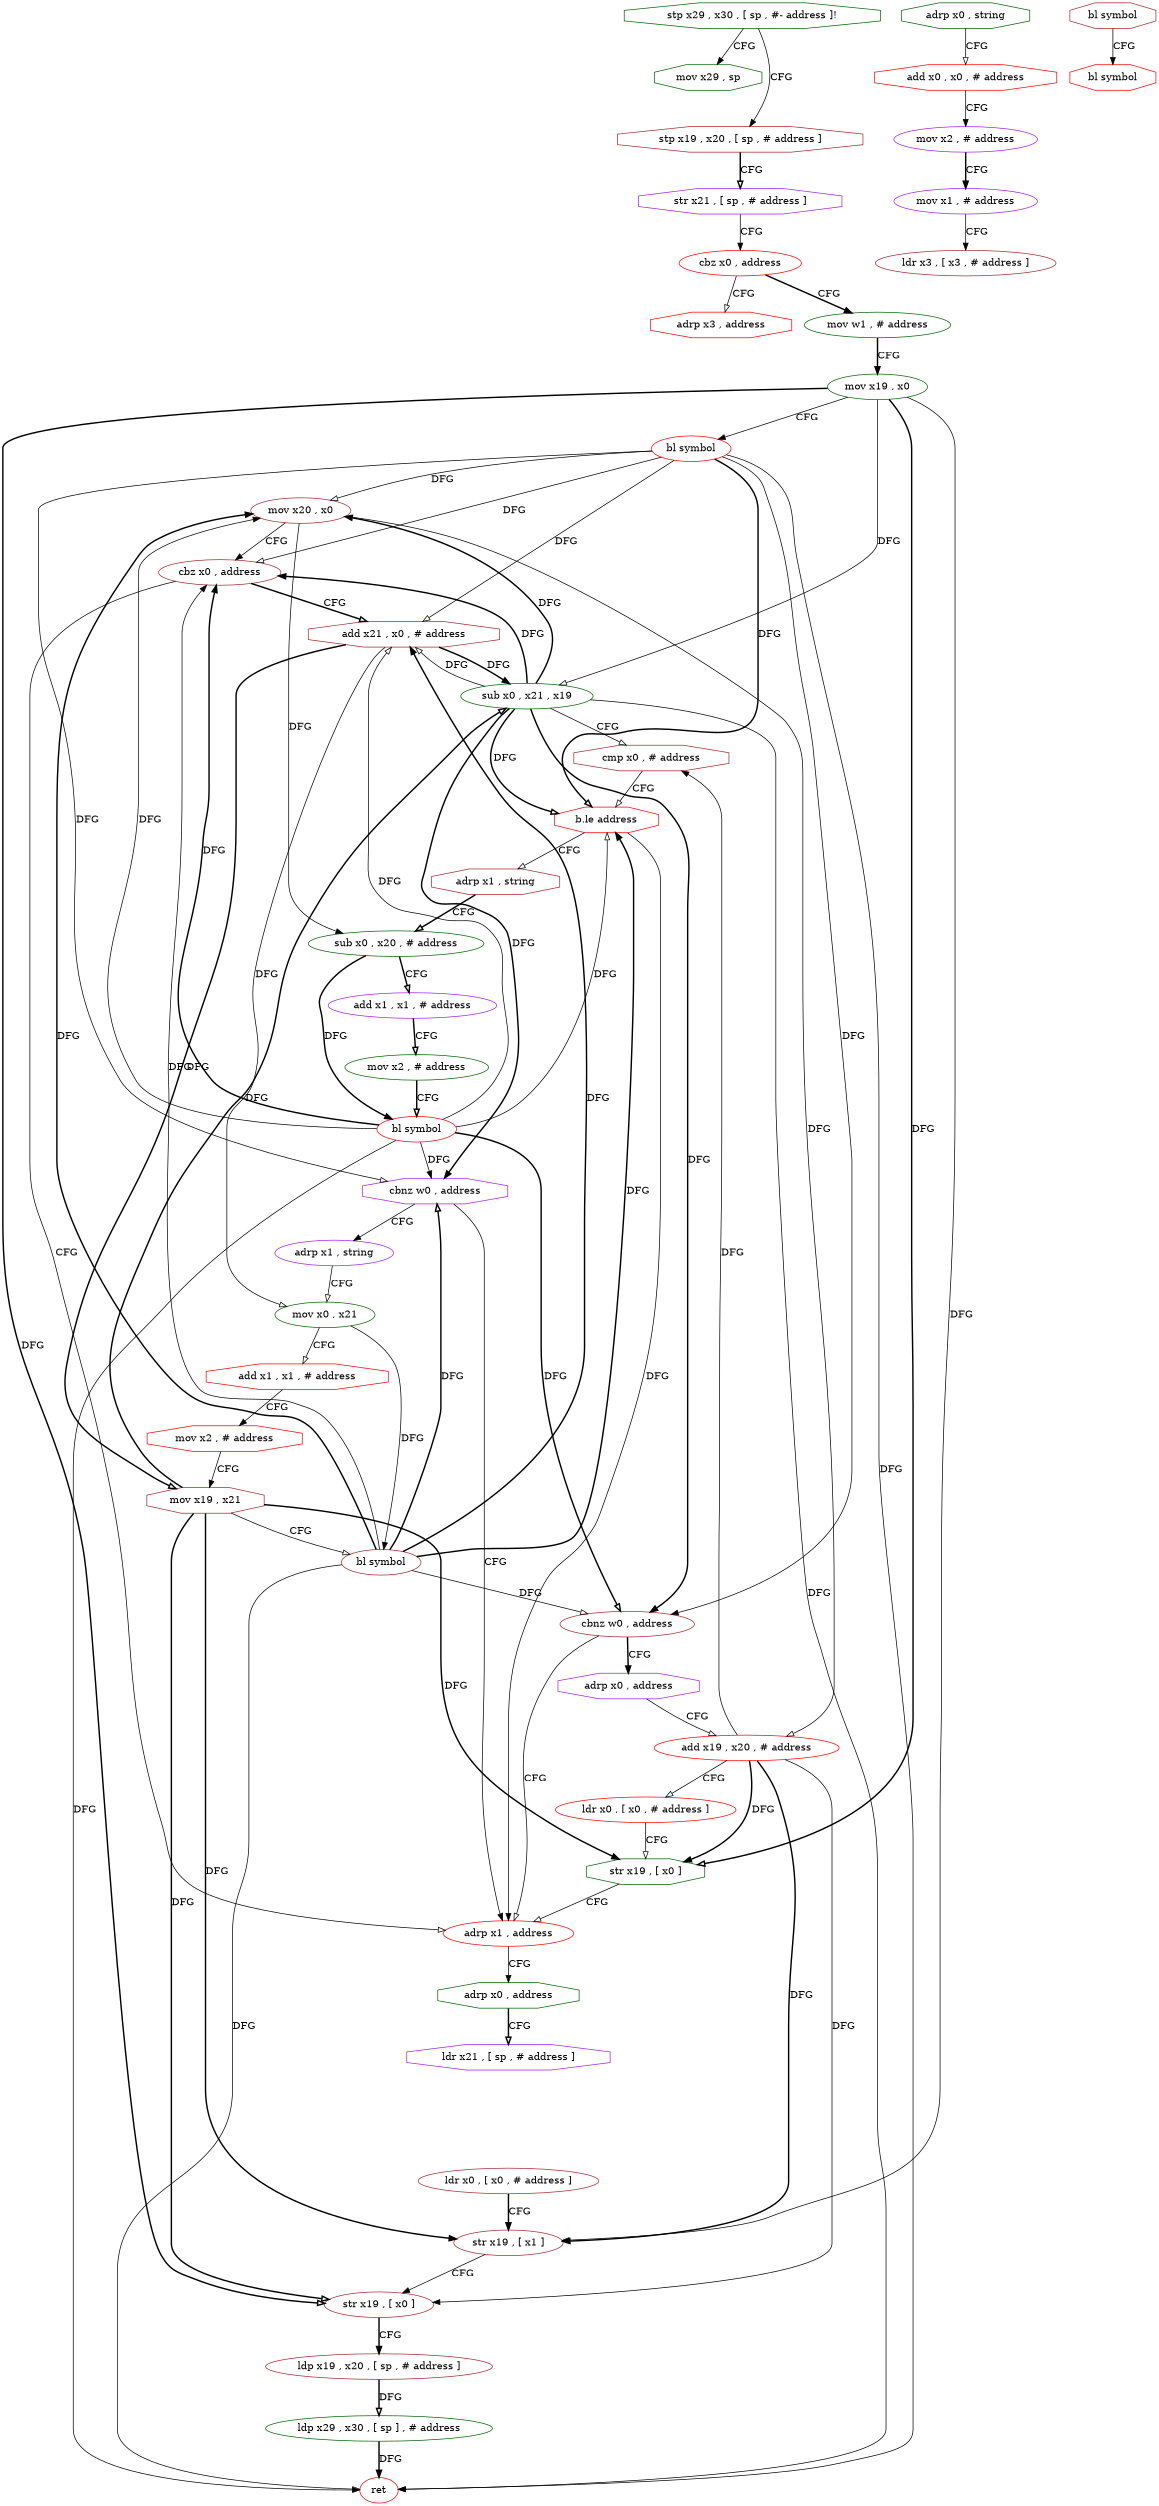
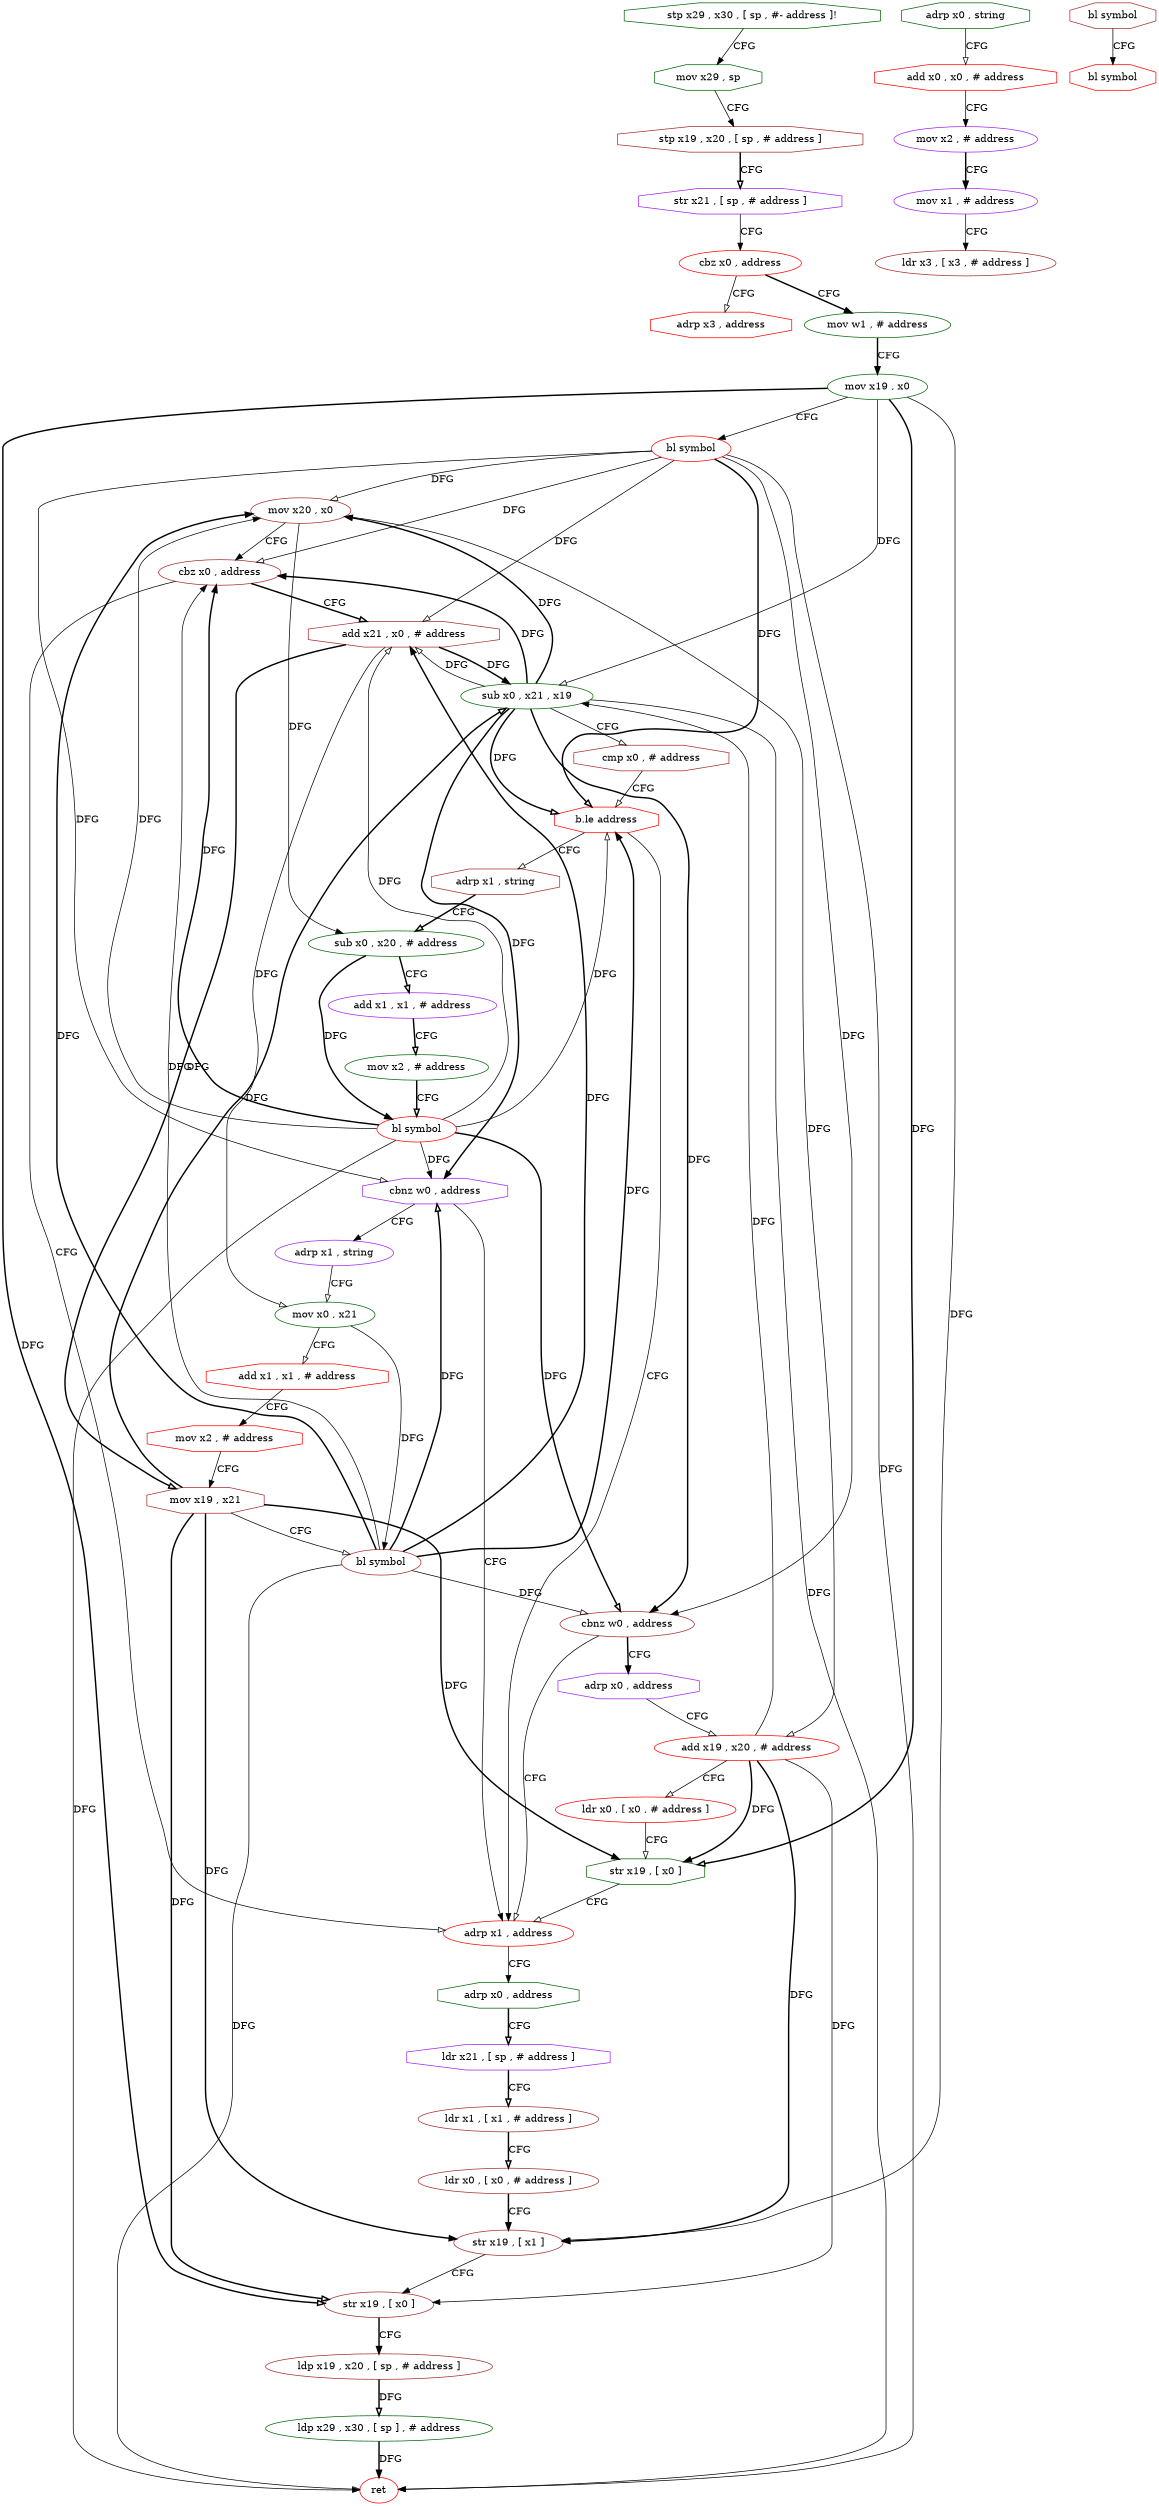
(770, 75) -> (723, 105)
(721, 1250) -> (750, 1164)
(658, 1377) -> (658, 1377)
none -> (508, 2119)
